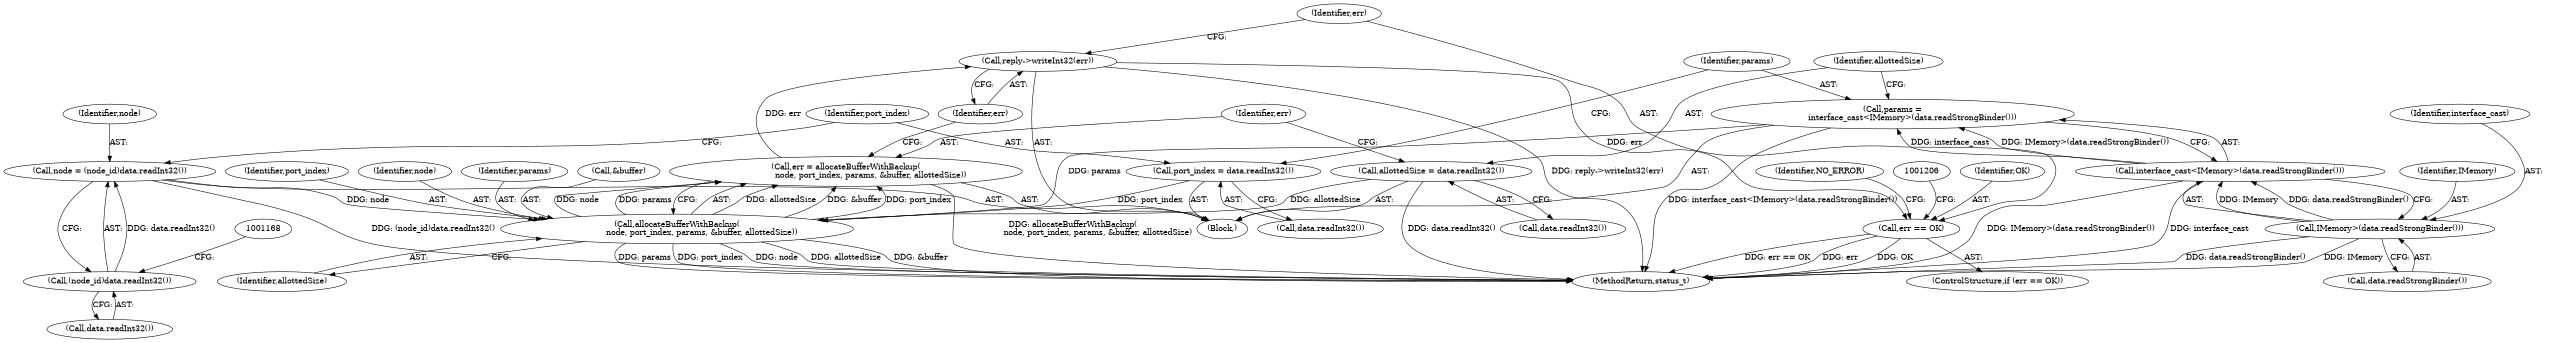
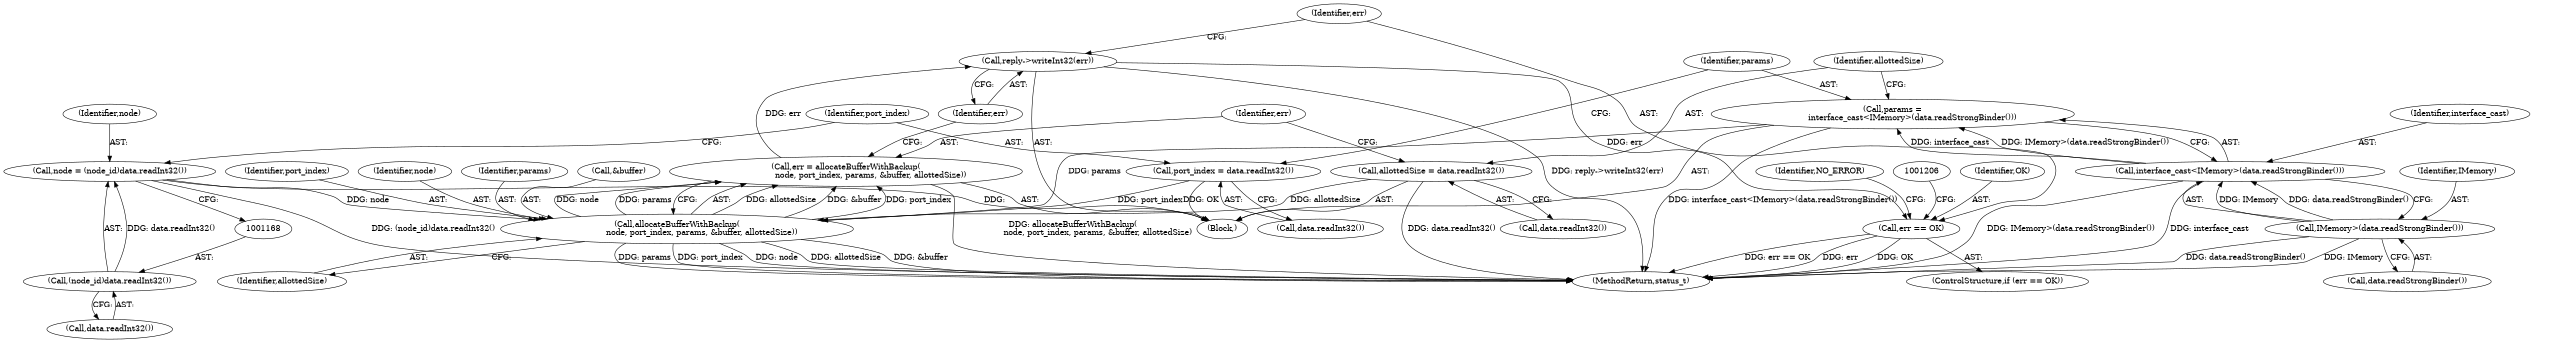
(2517, 189) -> (2350, 142)
(996, 200) -> (996, 200)
(1201, 200) -> (1201, 200)
(59, 224) -> (188, 200)
(206, 258) -> (206, 258)
